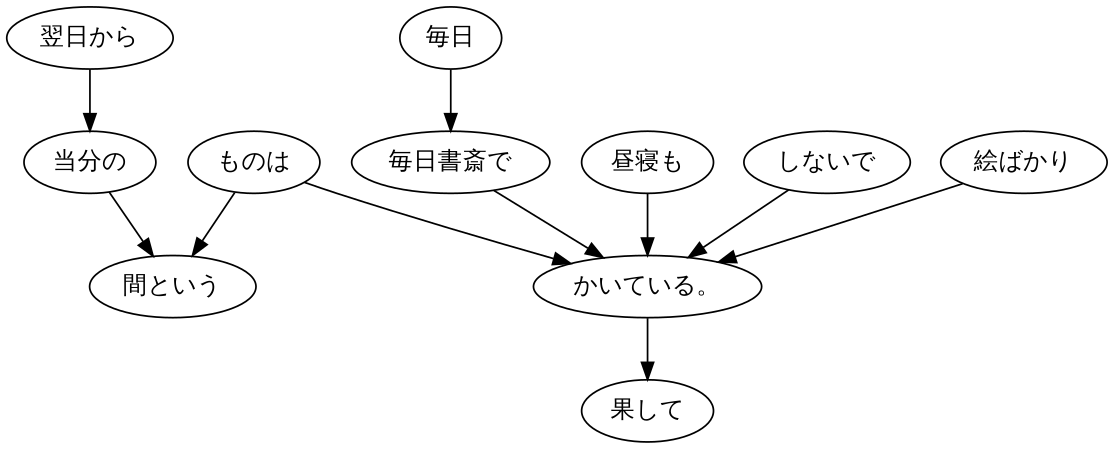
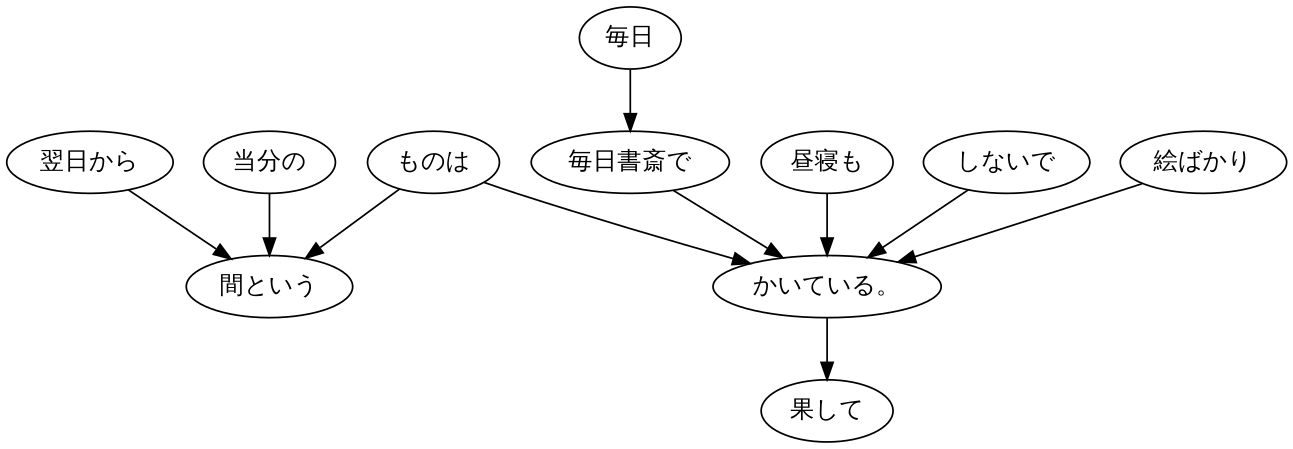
(90, 92) -> (172, 219)
